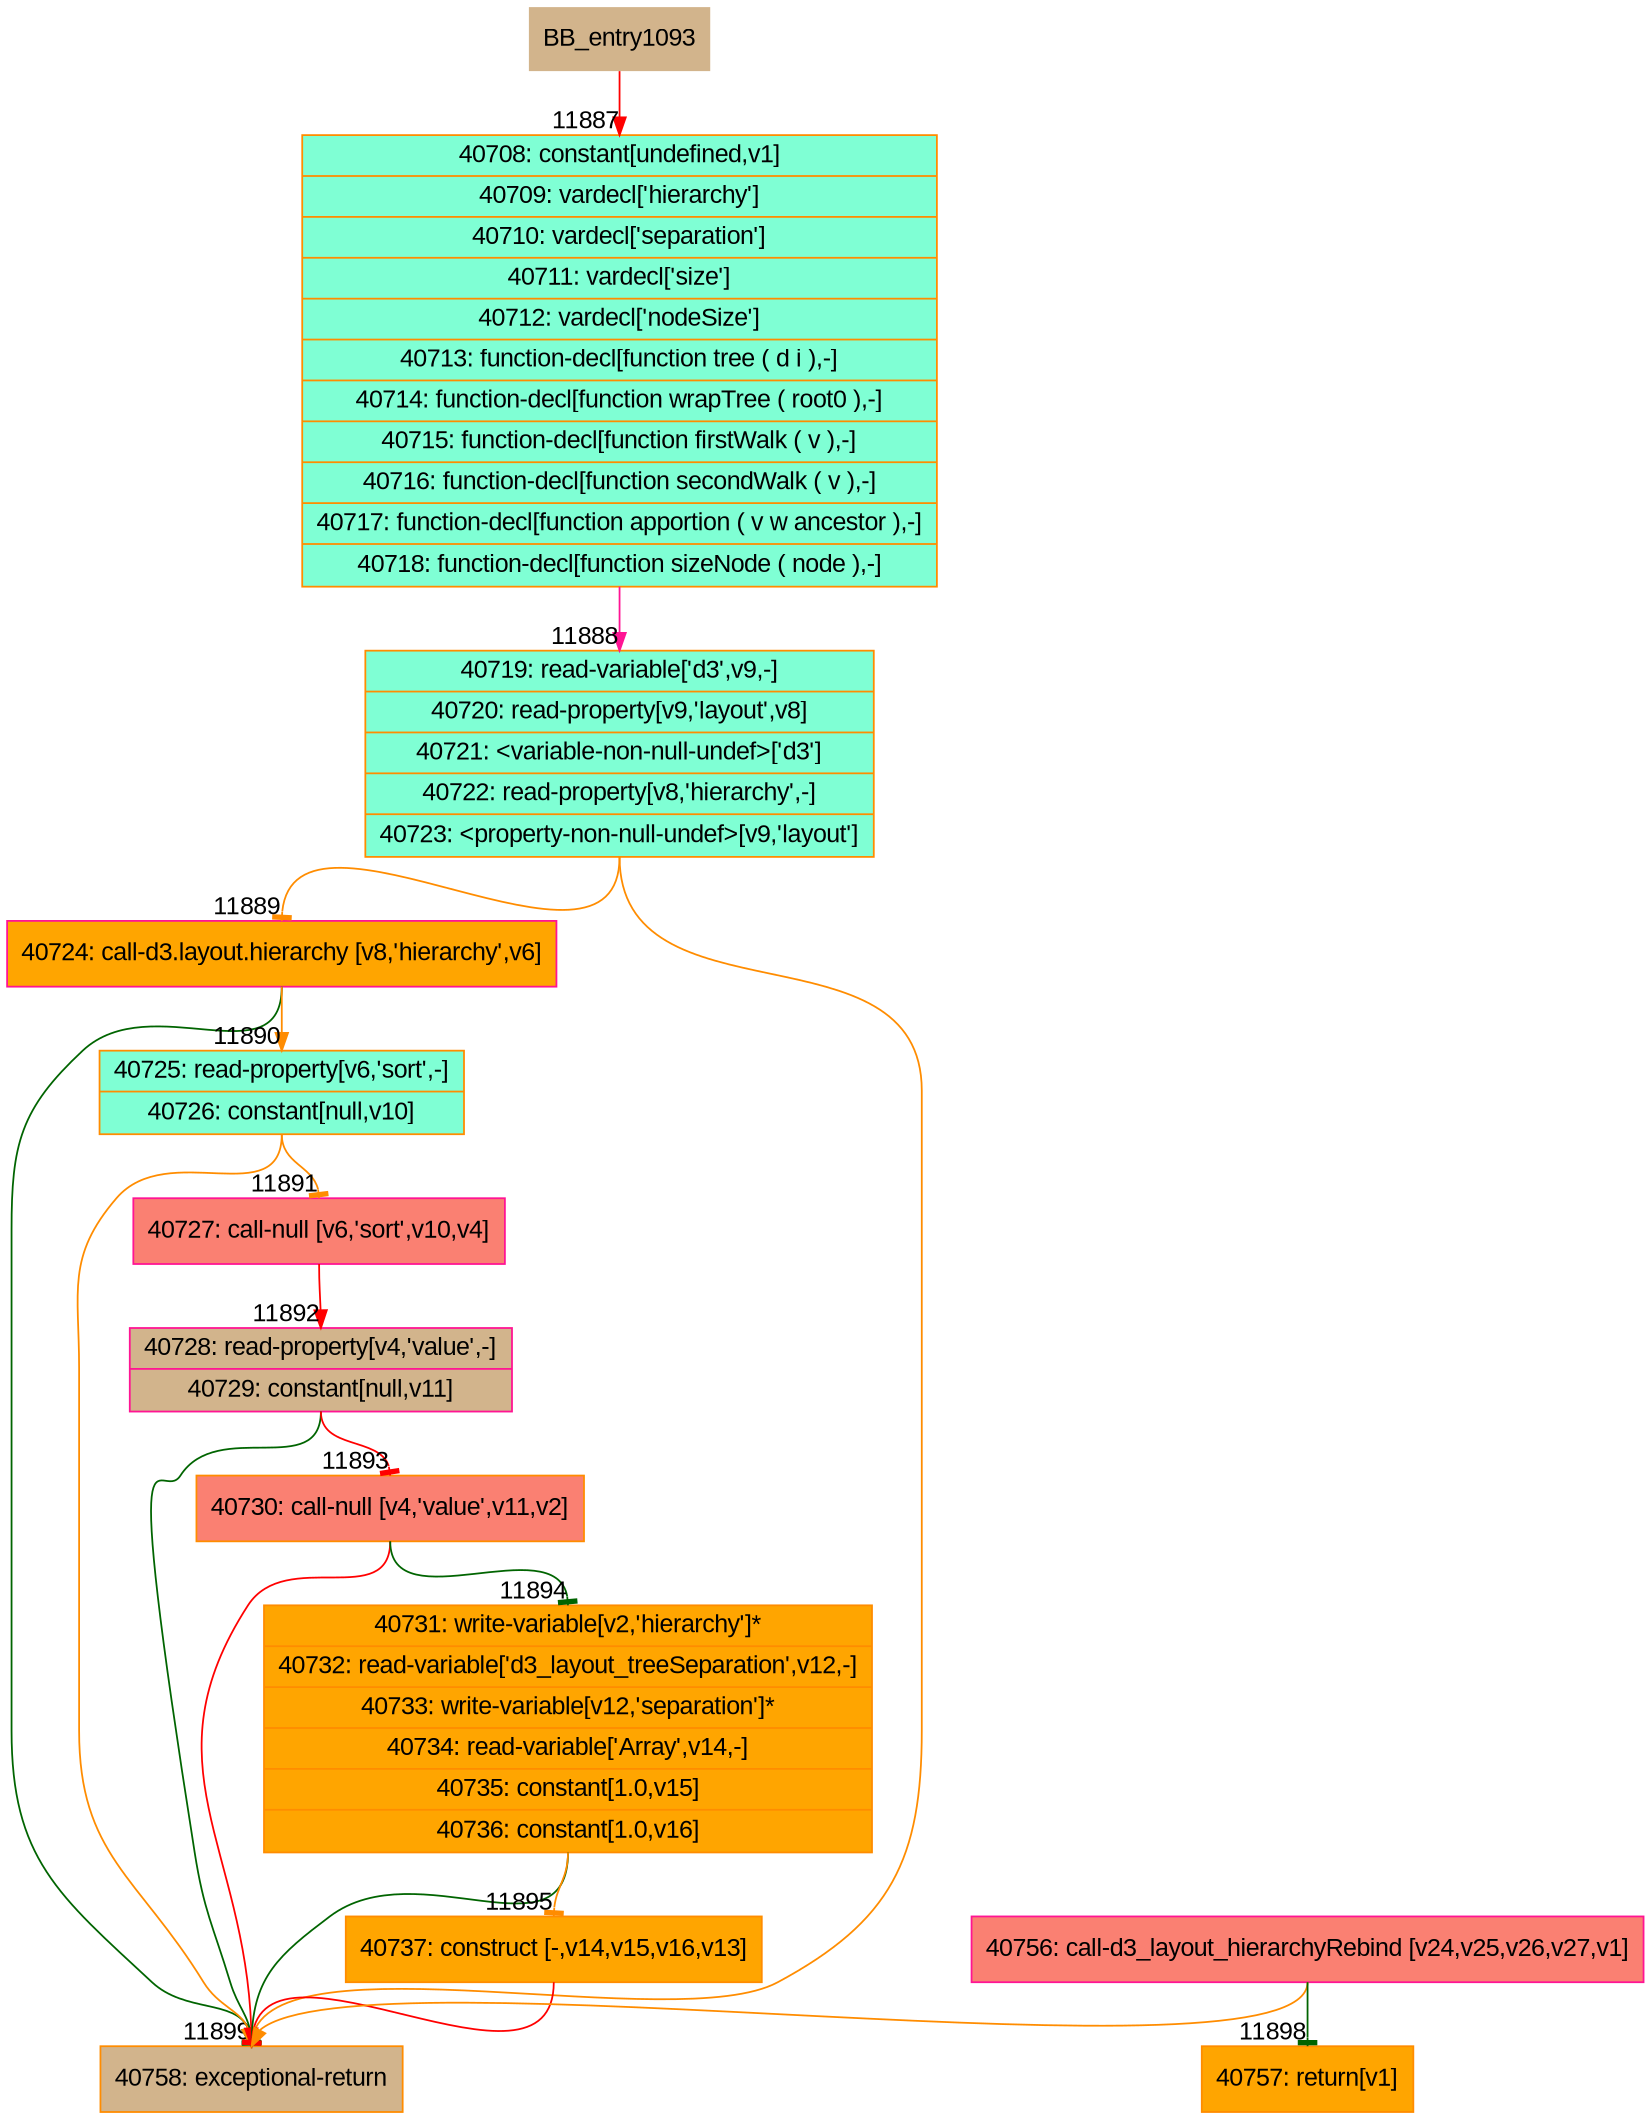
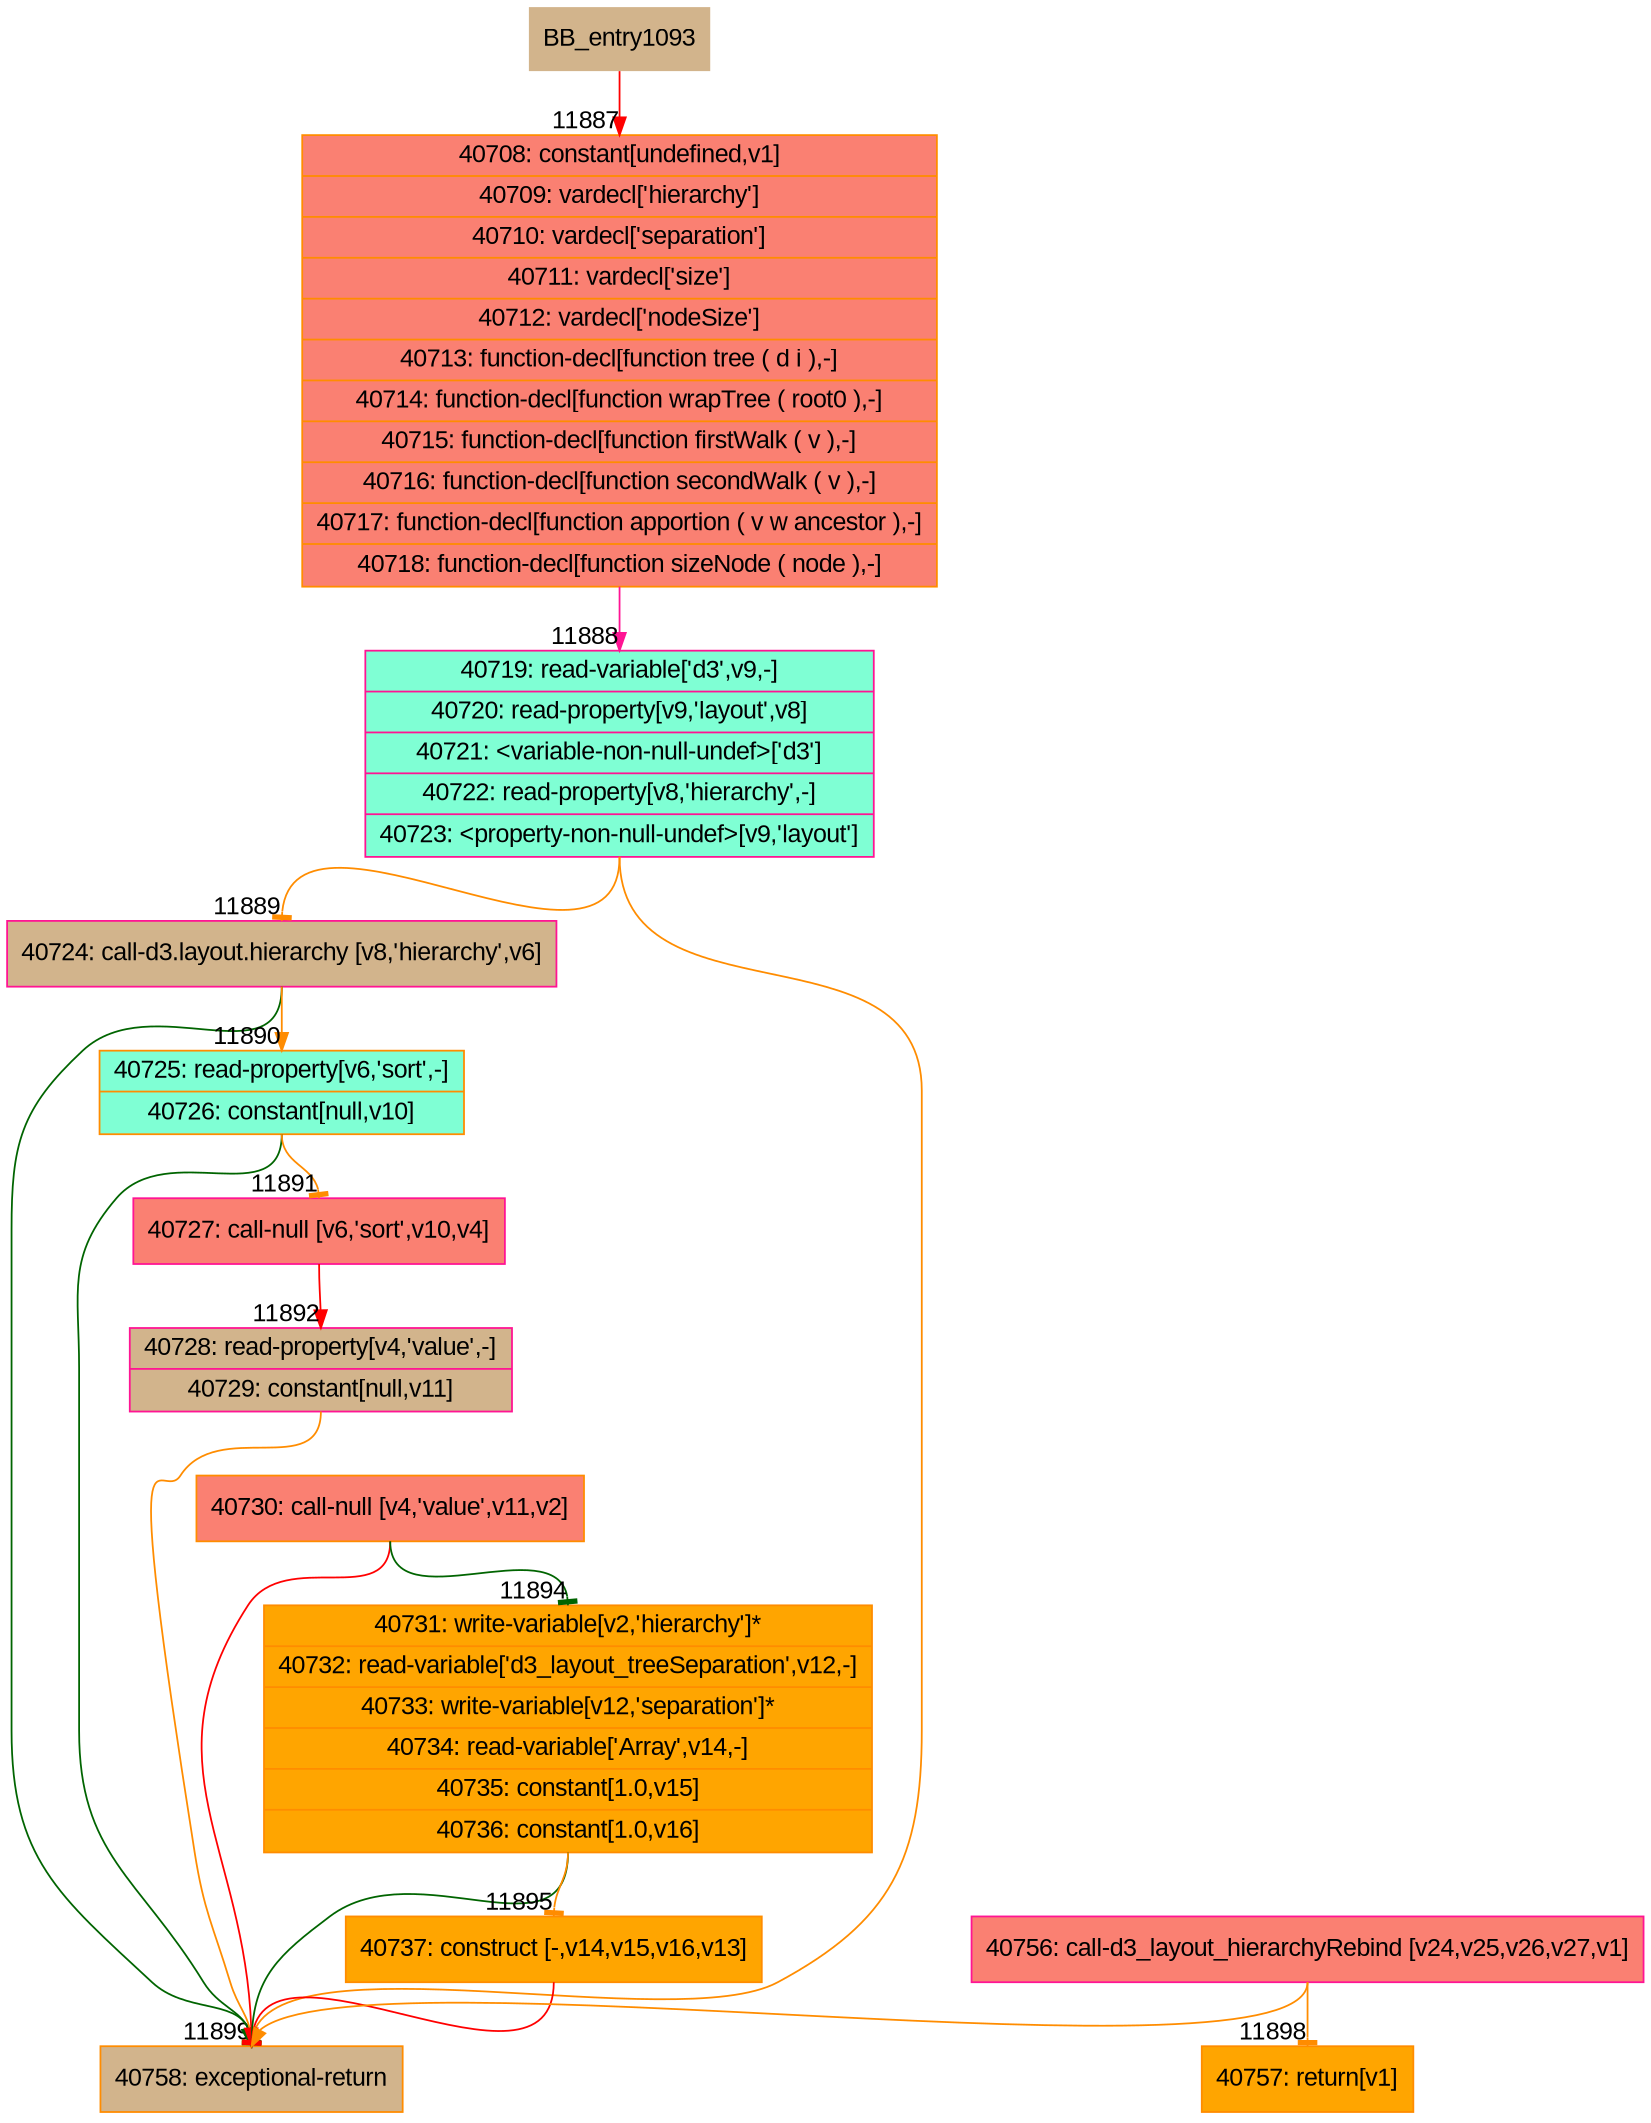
(620, 361) -> (620, 361)
(620, 754) -> (620, 754)
(282, 954) -> (282, 954)
(351, 1442) -> none
(79, 1538) -> (79, 1538)
(167, 1667) -> (167, 1667)
(1308, 2010) -> (1308, 2010)
